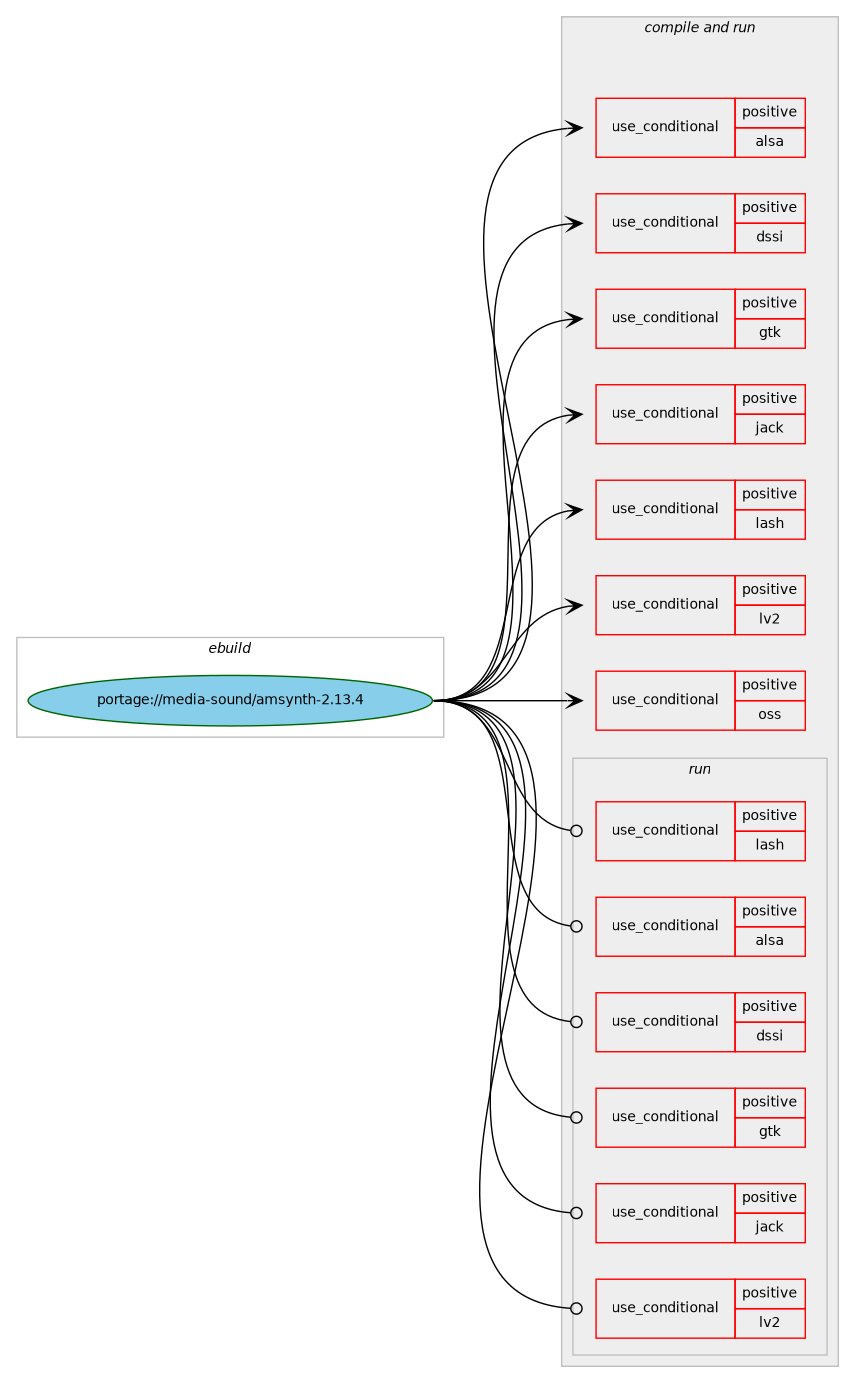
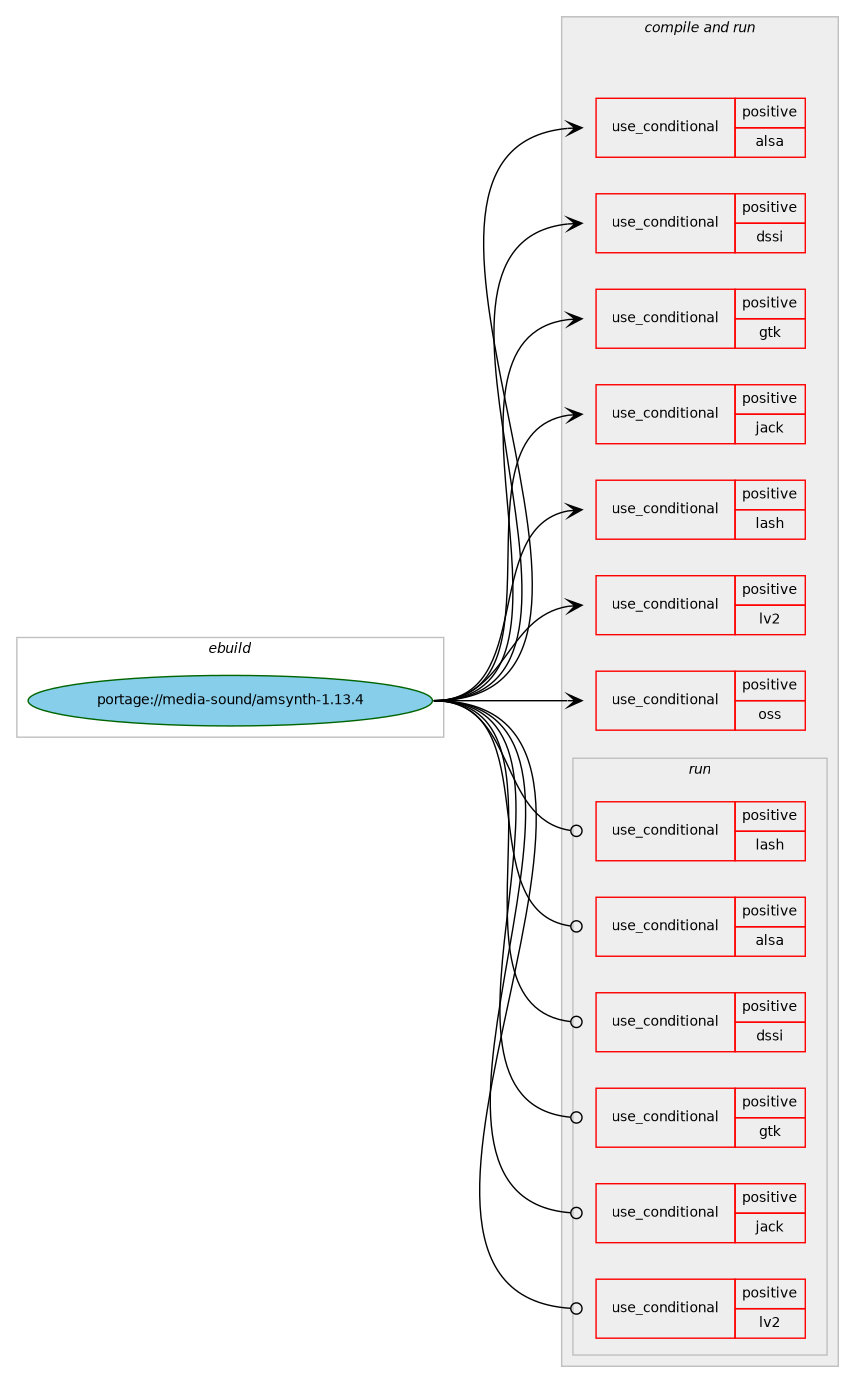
(230, 701) -> (230, 701)
